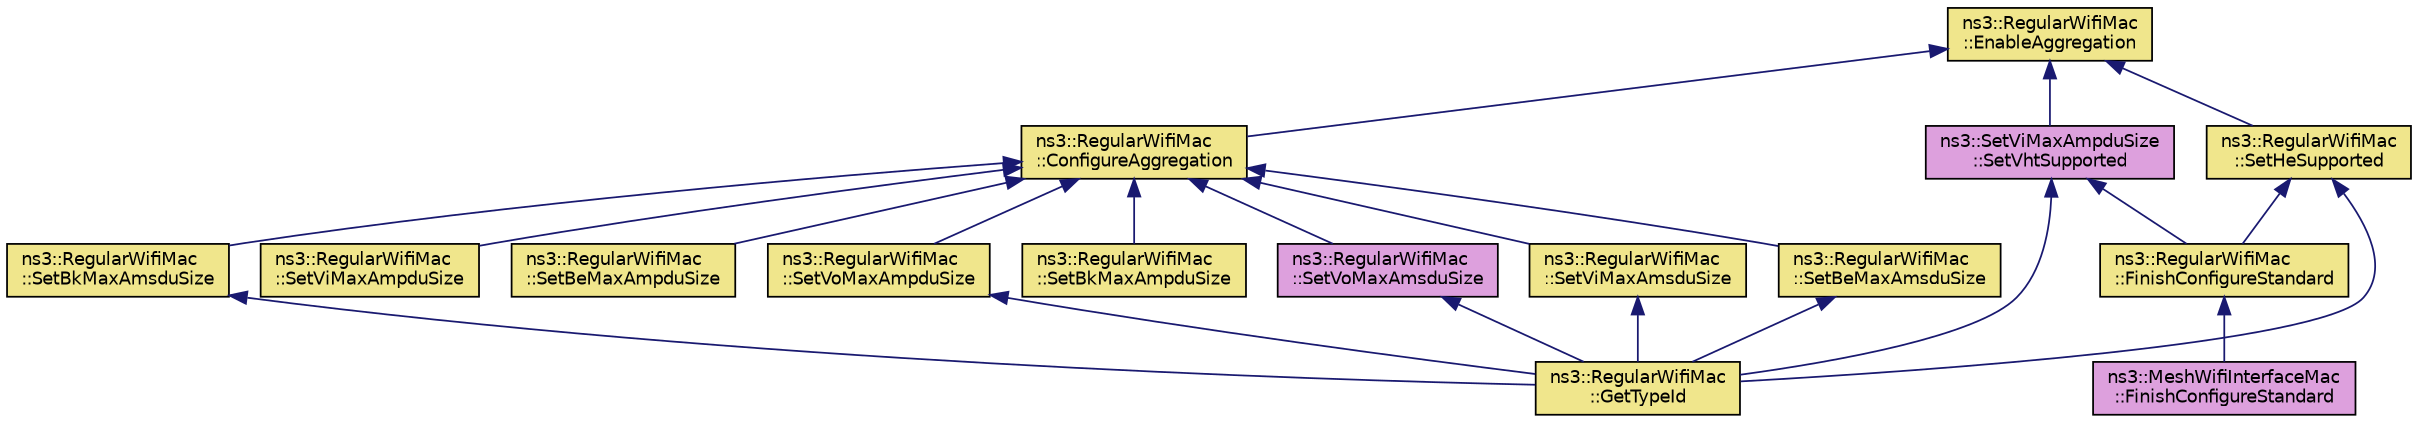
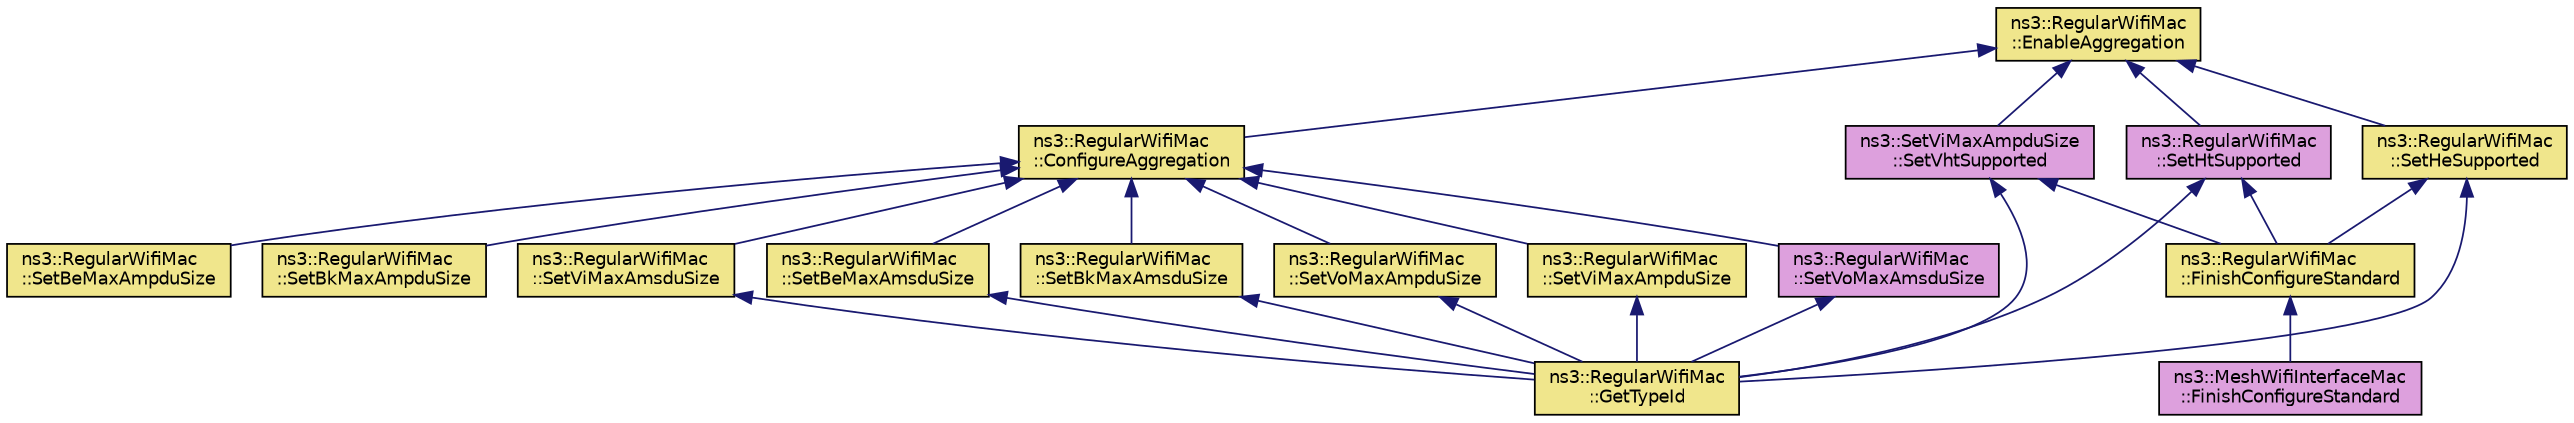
none -> (2229, 152)
none -> (1637, 338)
